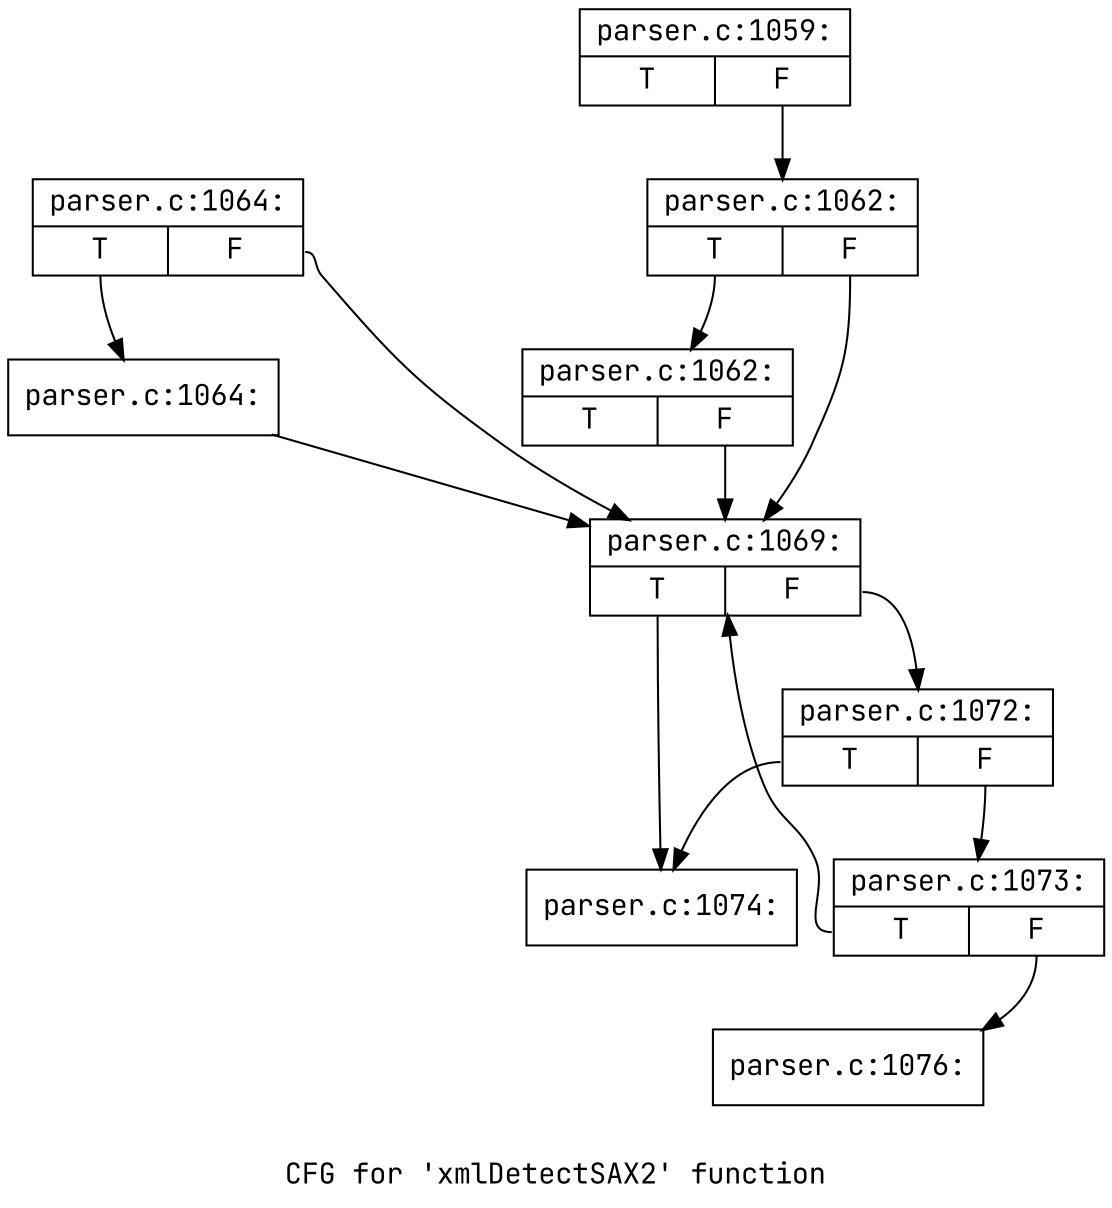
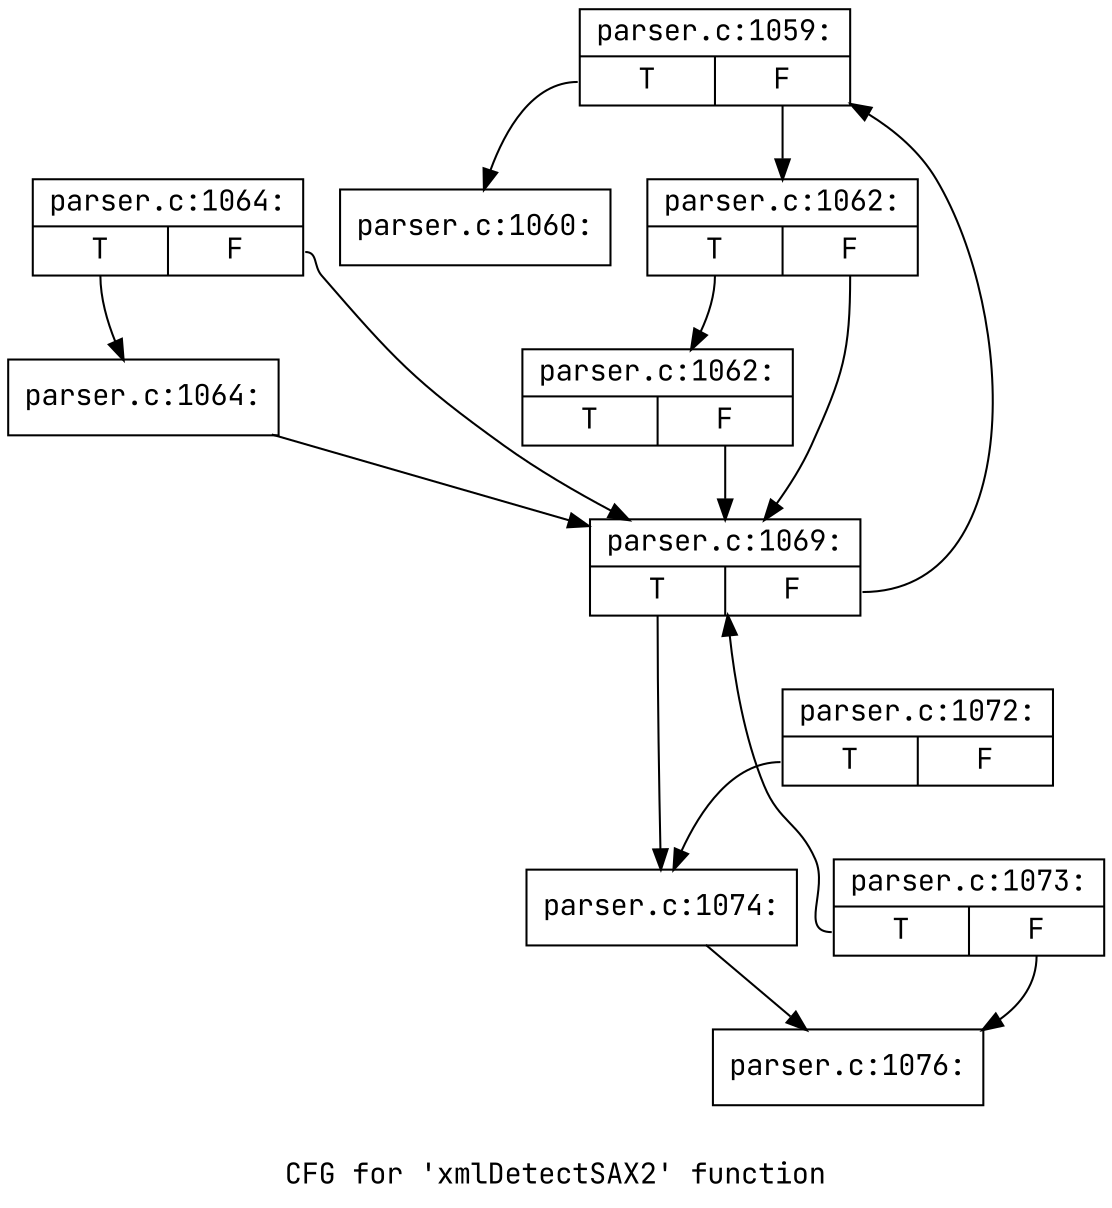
none -> (475, 227)
(903, 620) -> (991, 367)
(984, 813) -> none
none -> (748, 981)
